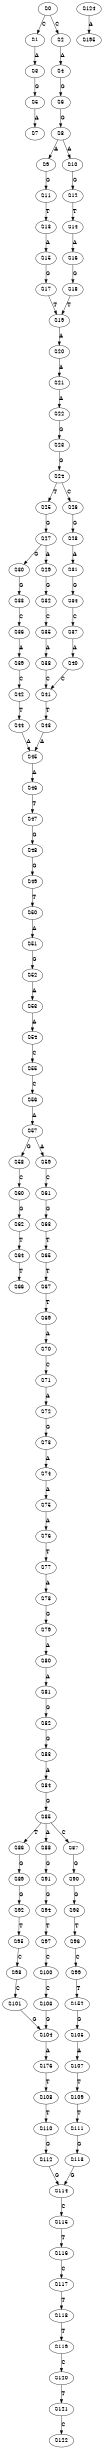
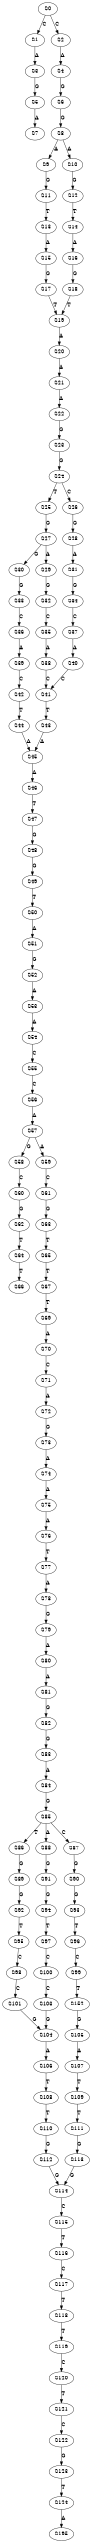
(46, 2067) -> (46, 2067)
none -> (61, 2472)
